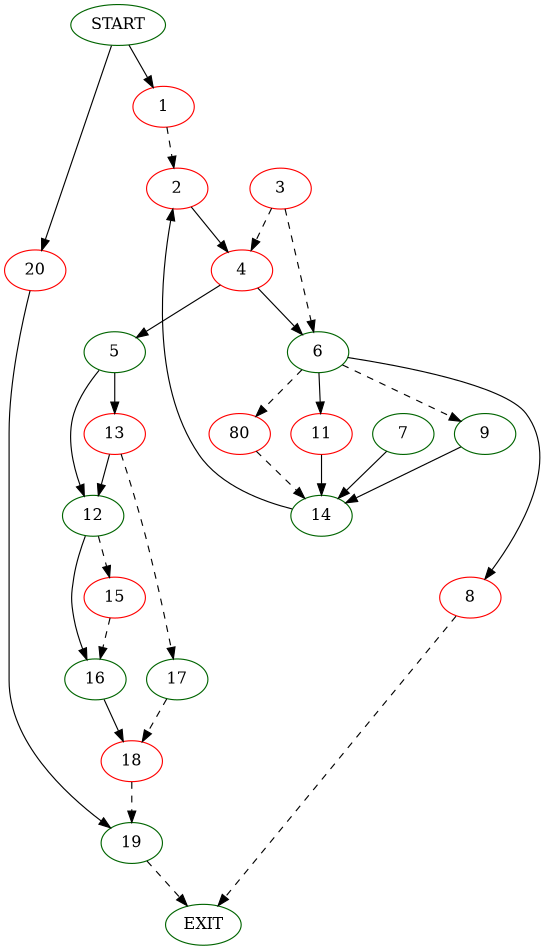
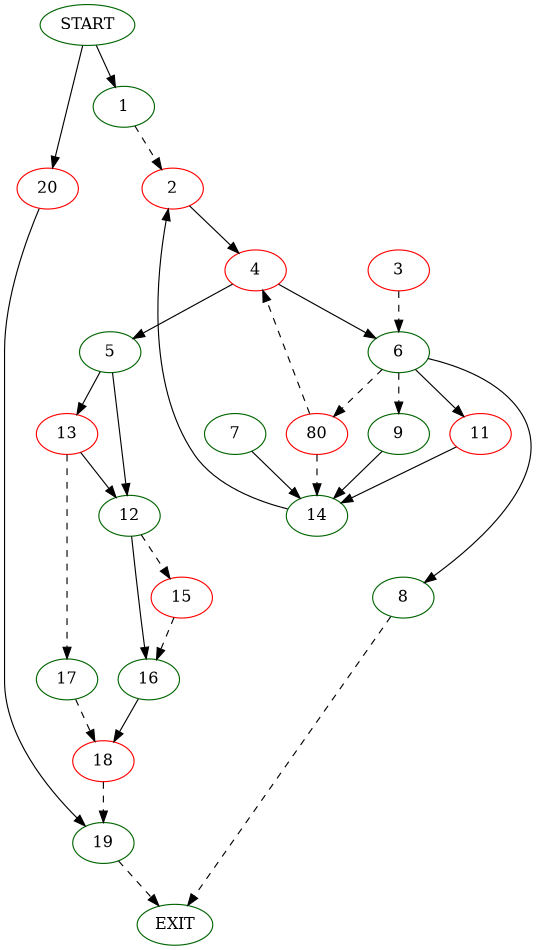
(164, 107) -> (124, 107)
(264, 224) -> (288, 357)
(470, 598) -> (403, 598)
